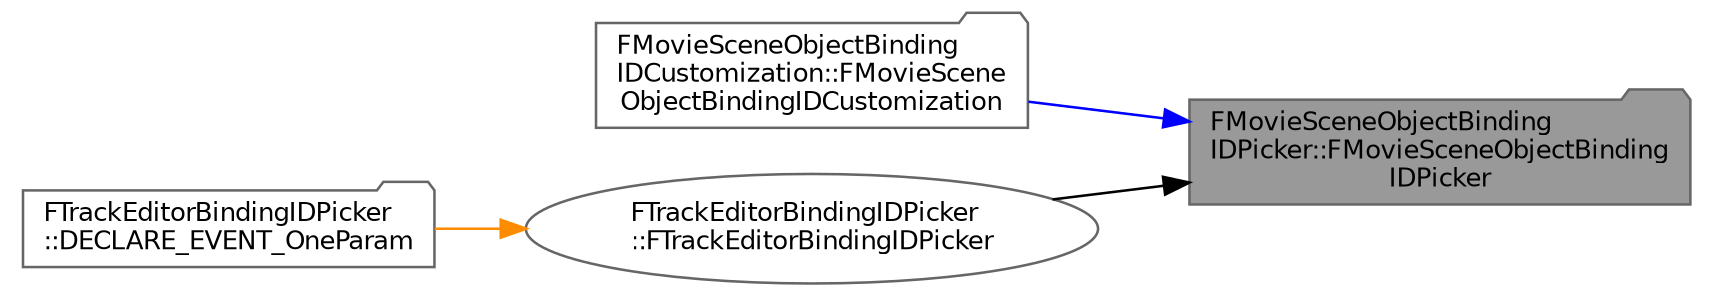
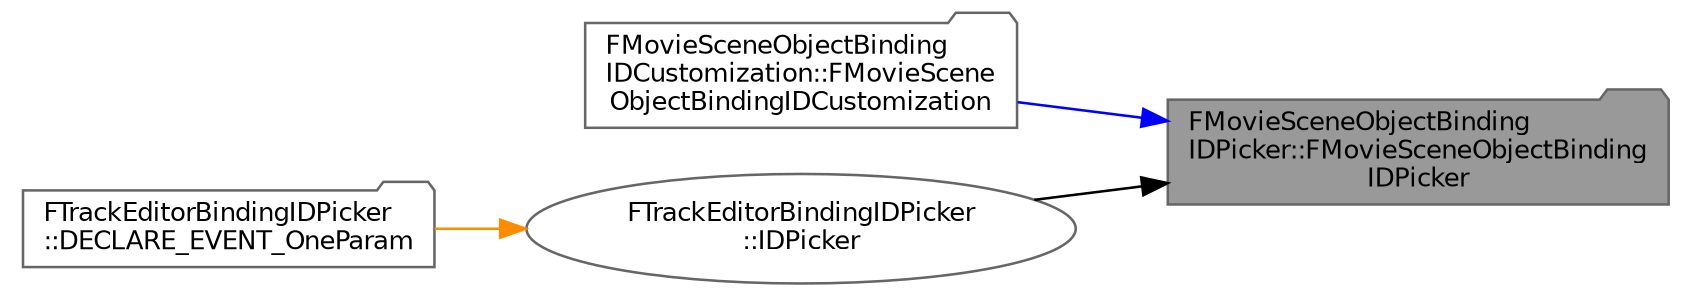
(812, 229) -> (801, 229)
